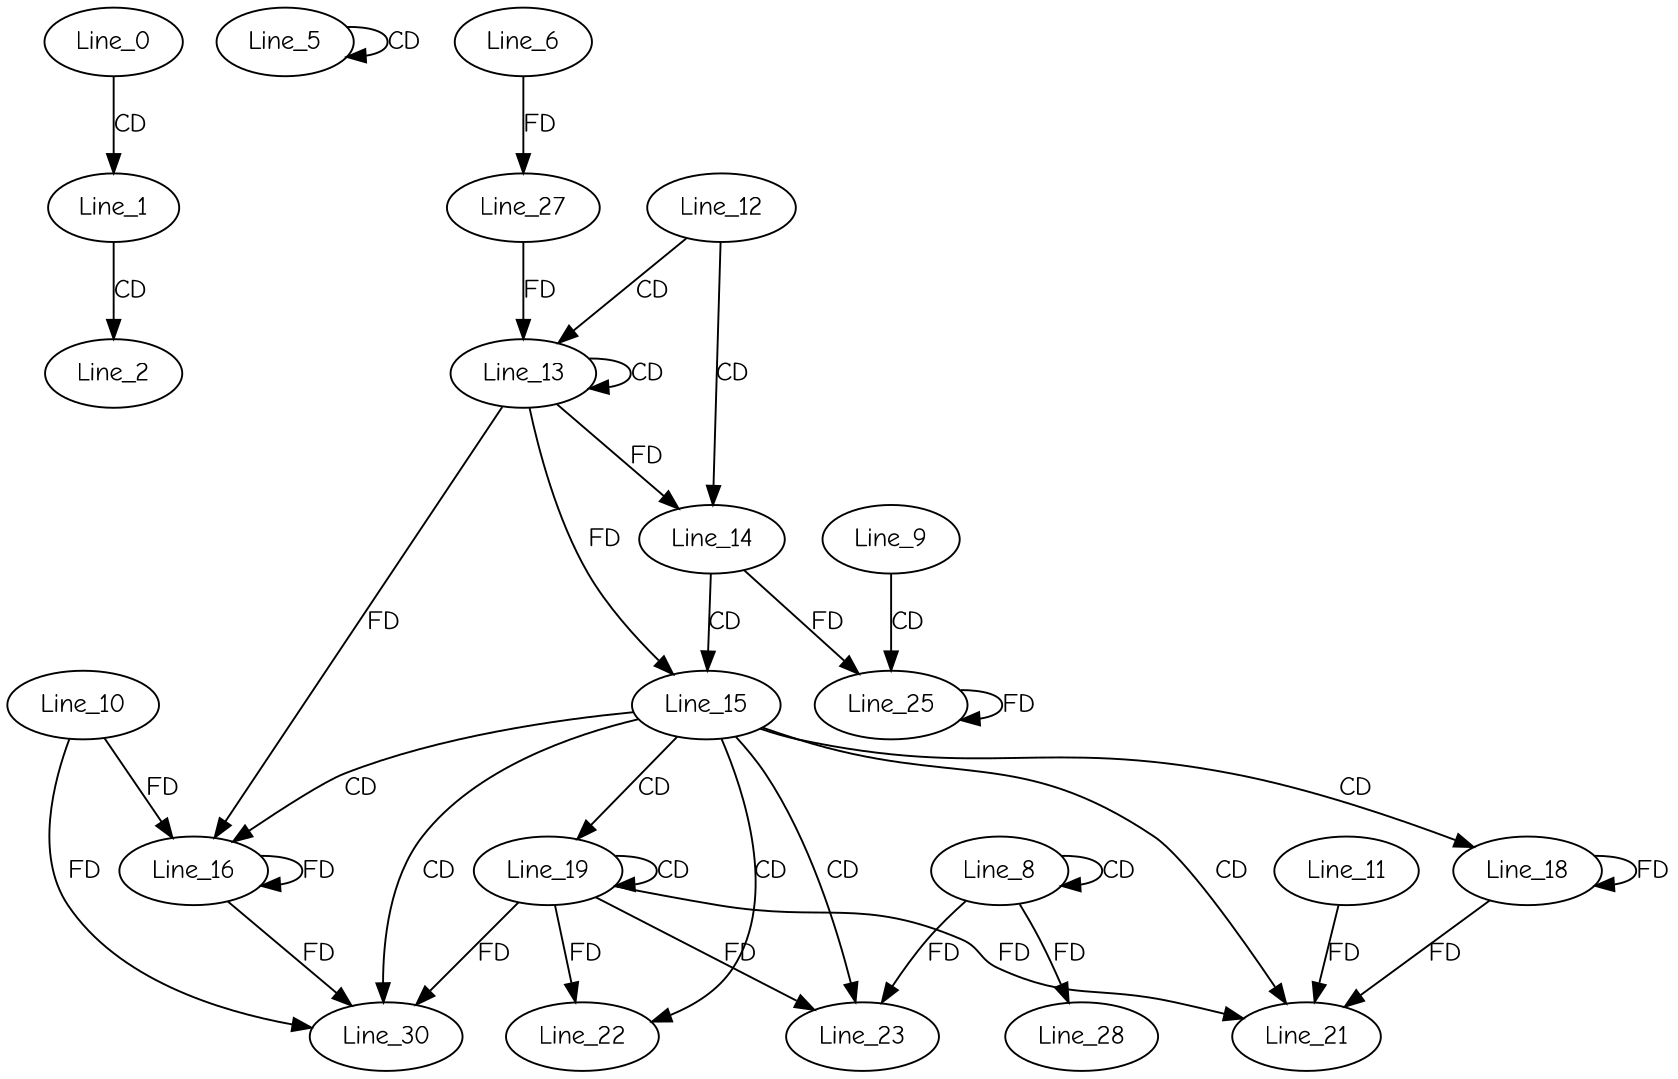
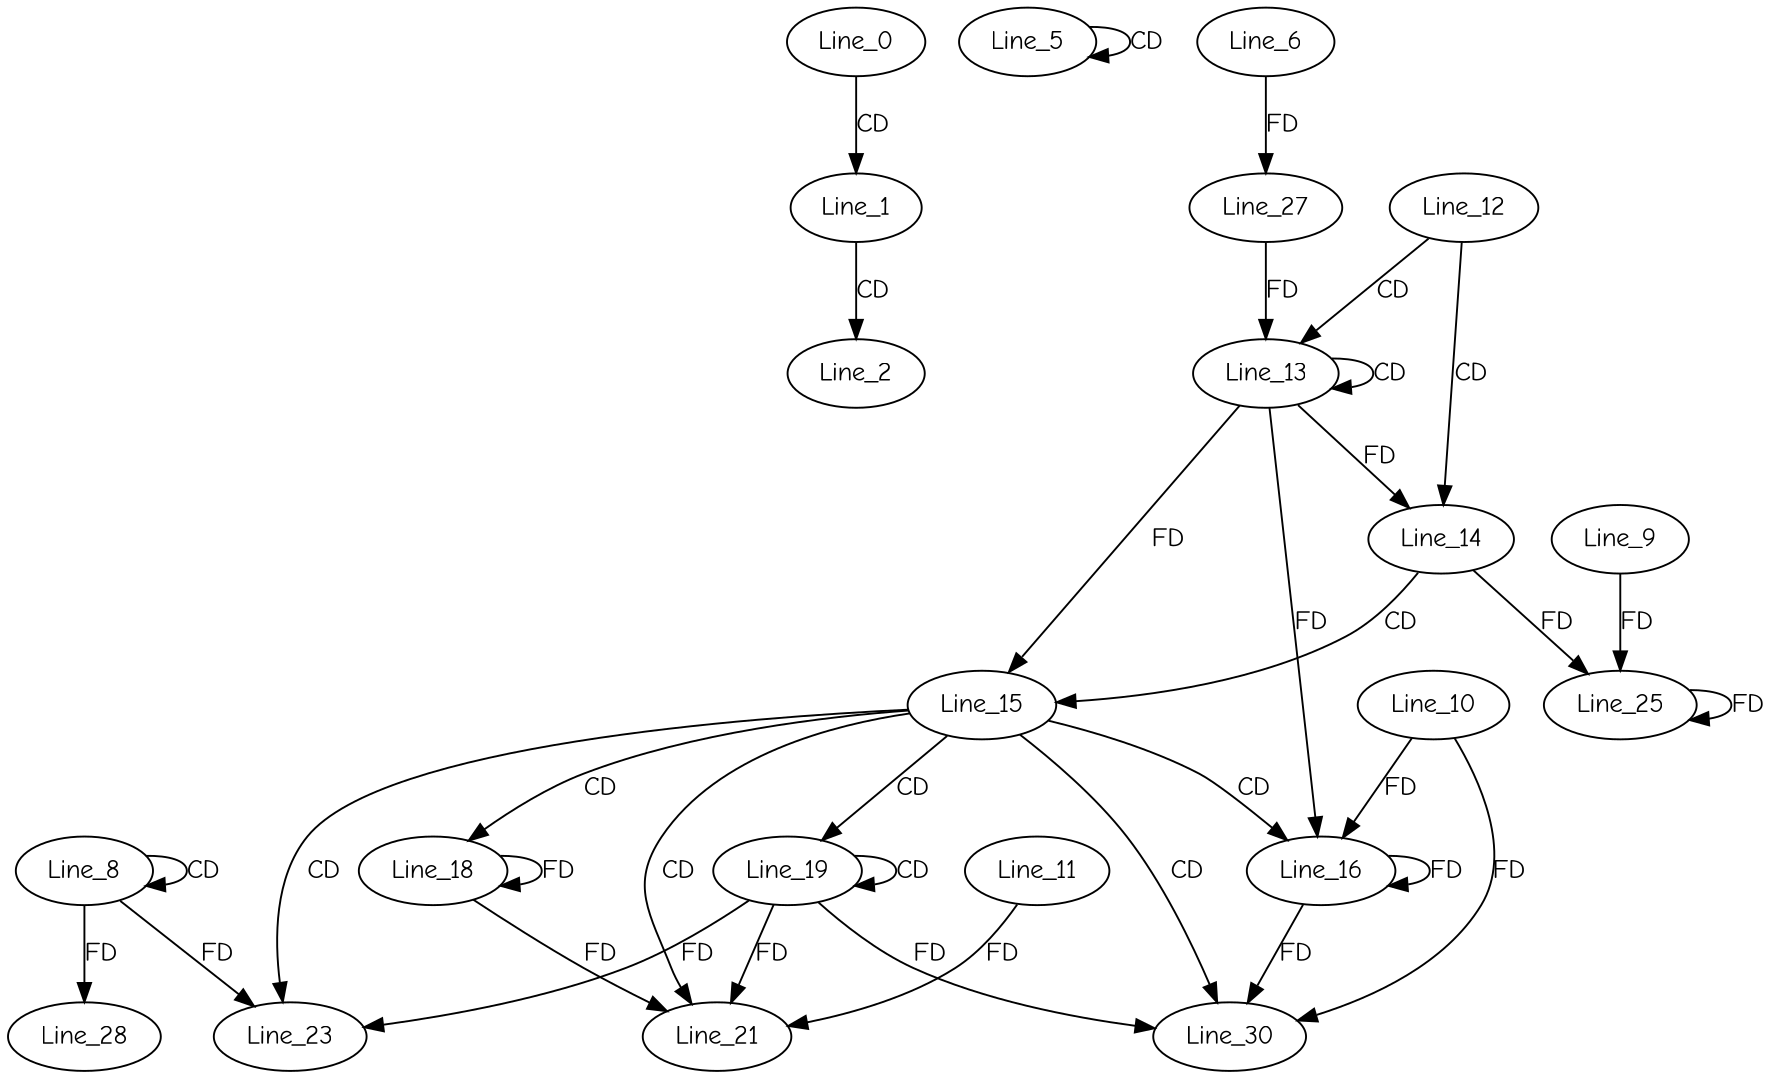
(908, 622) -> (1637, 622)
(582, 1037) -> none
